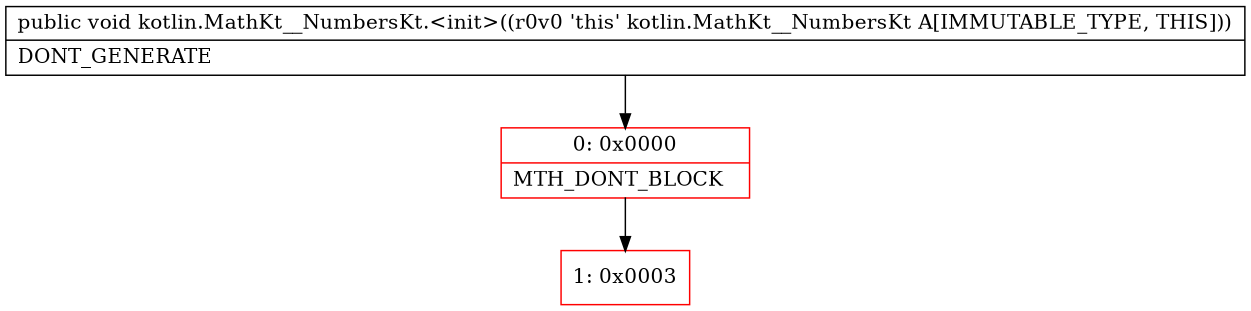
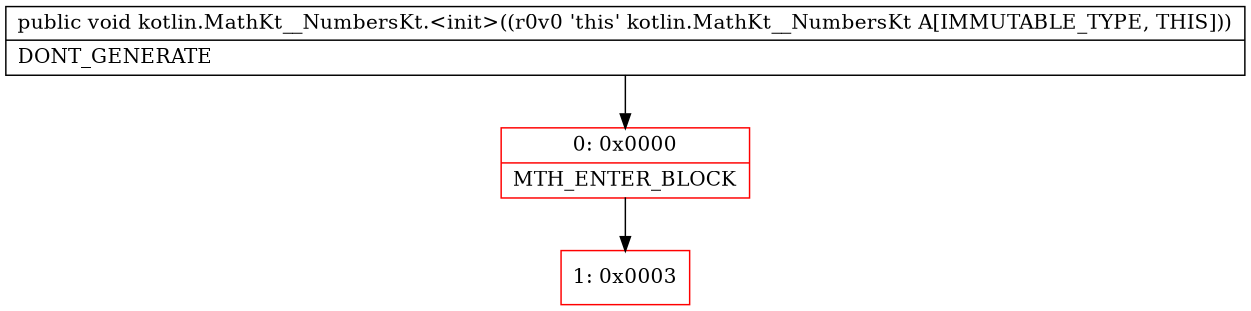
(619, 180) -> (625, 180)
